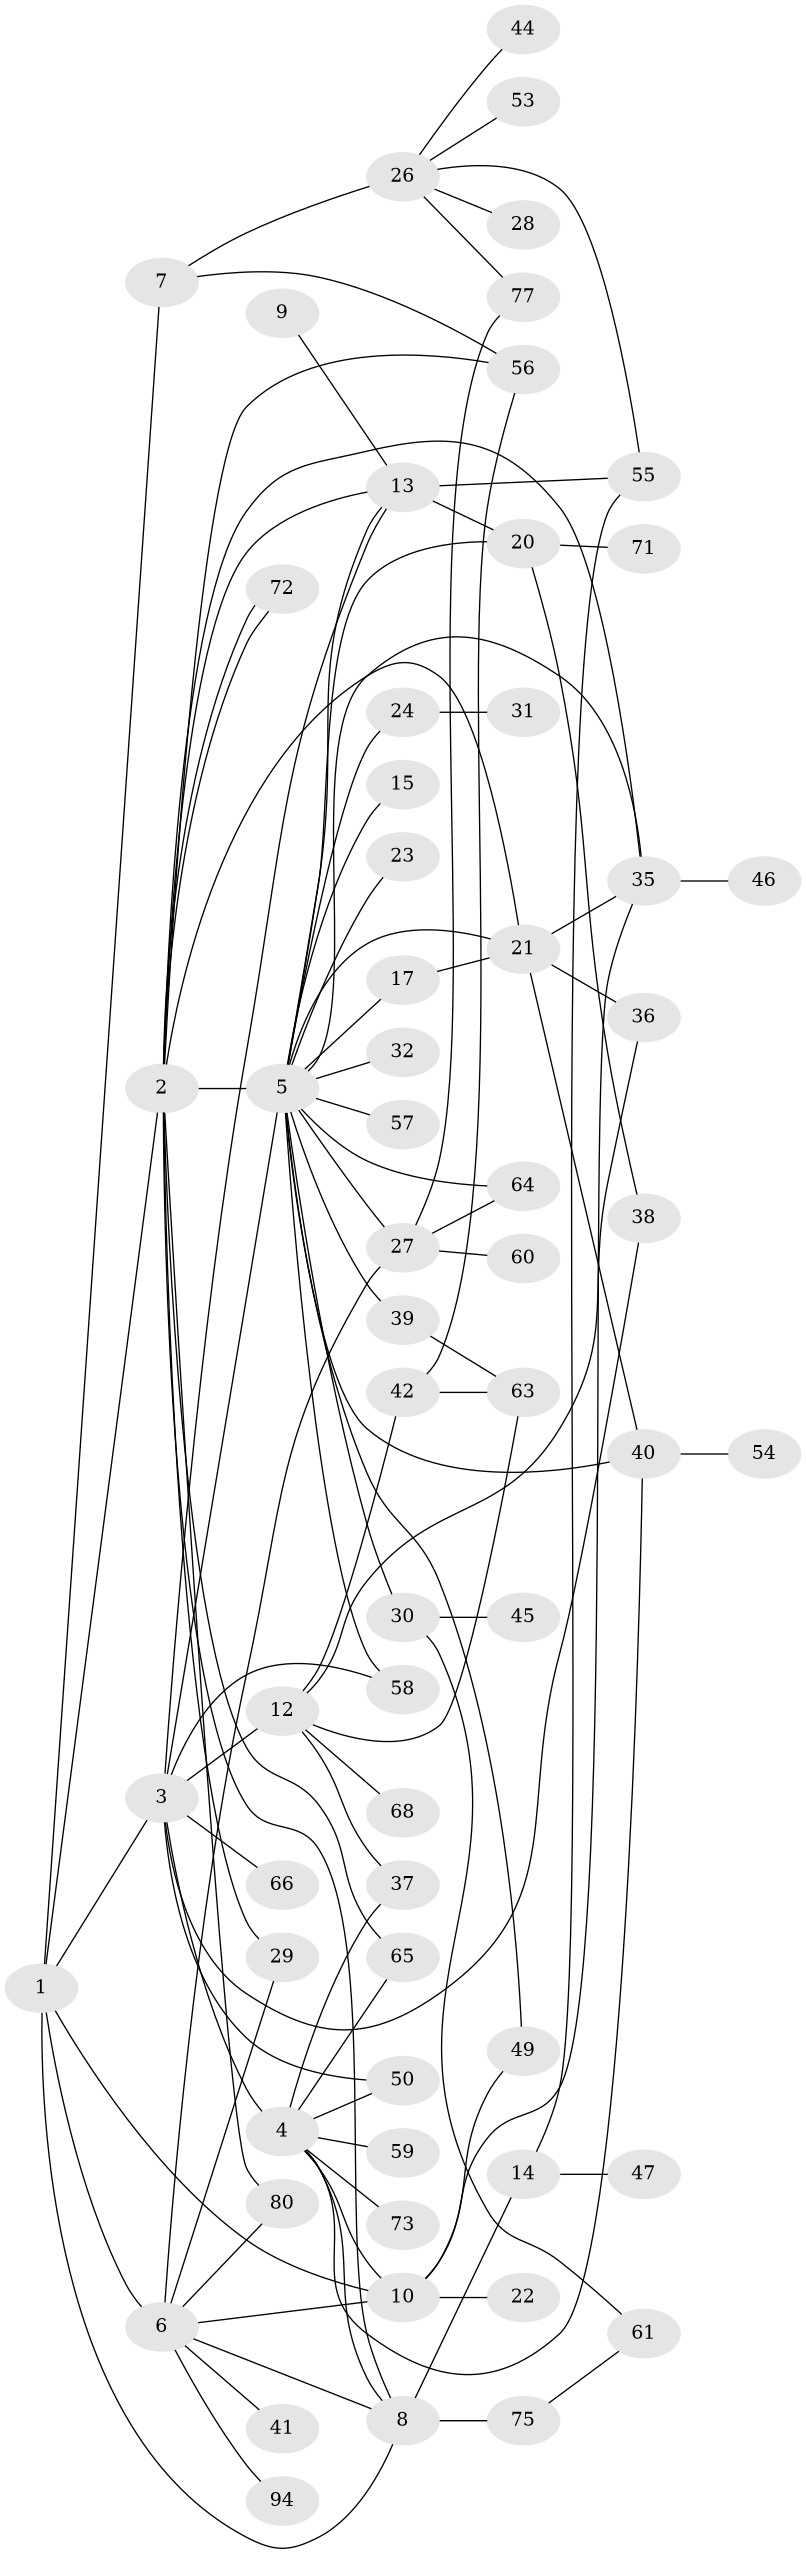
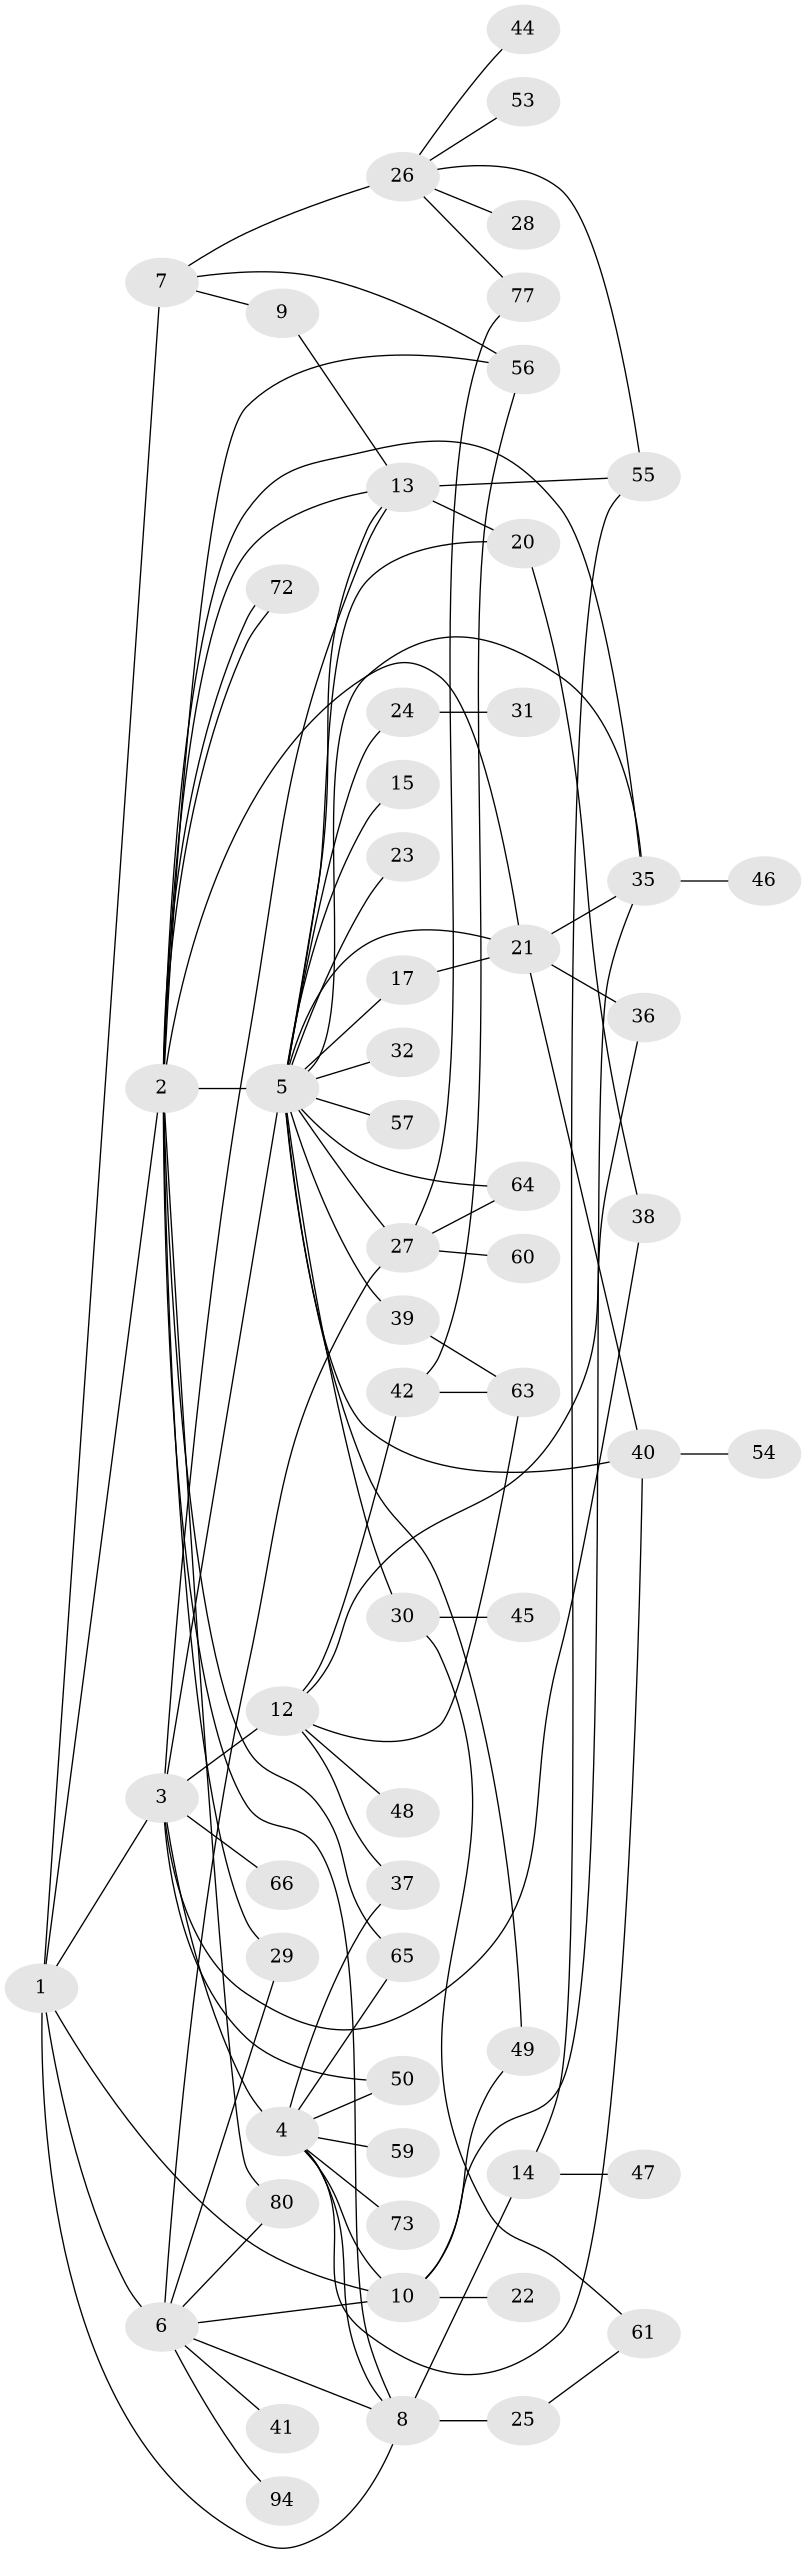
none -> (222, 298)
(644, 549) -> none
(403, 1690) -> none
(403, 1813) -> (403, 1813)
(524, 2421) -> (524, 2421)
